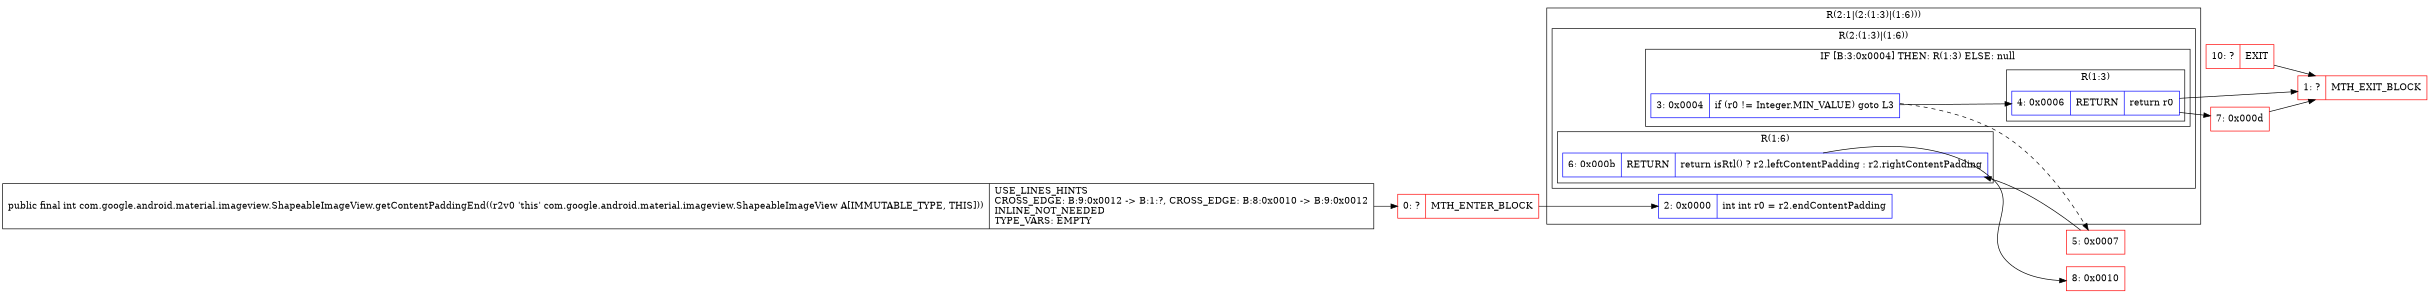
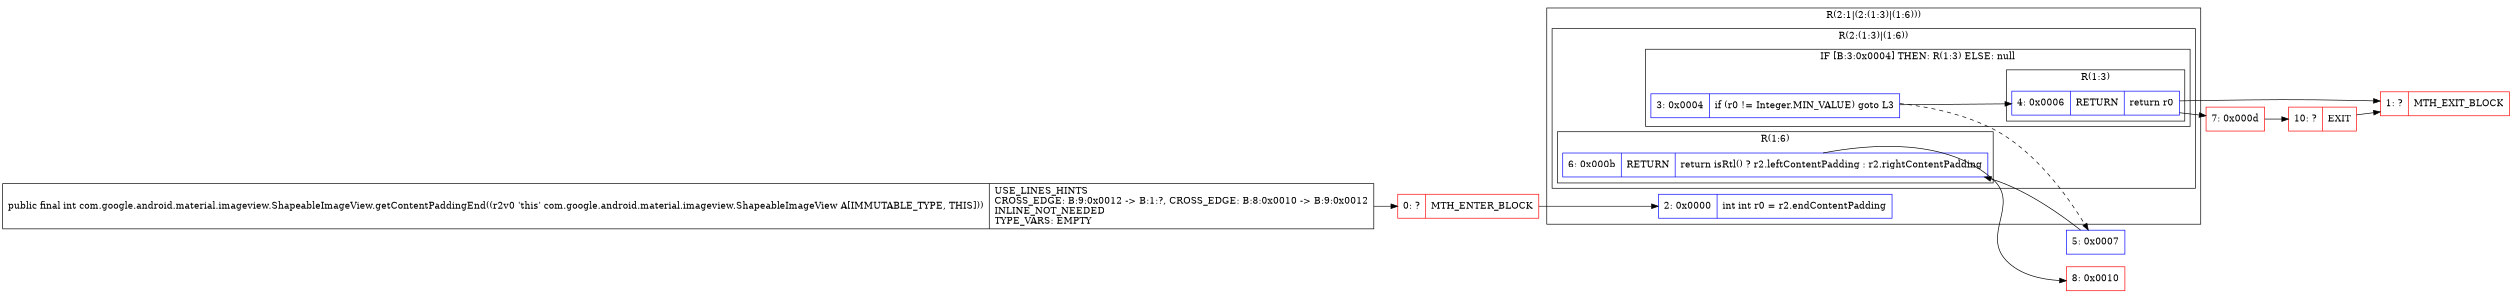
(2289, 107) -> (2273, 119)
(2096, 242) -> (2096, 242)
